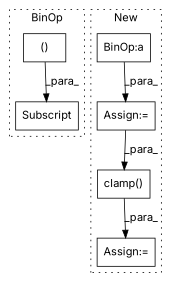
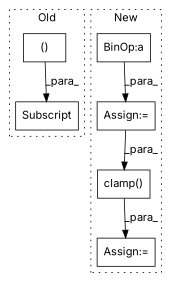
(47, 18) -> (47, 18)
